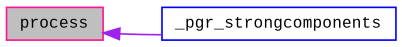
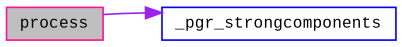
(141, 34) -> (124, 13)
